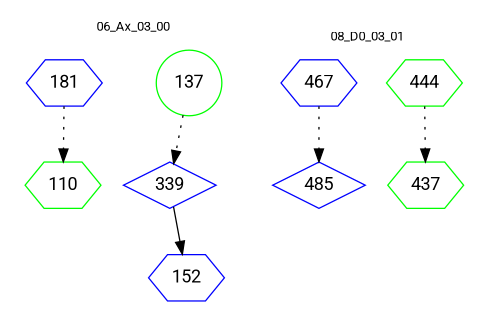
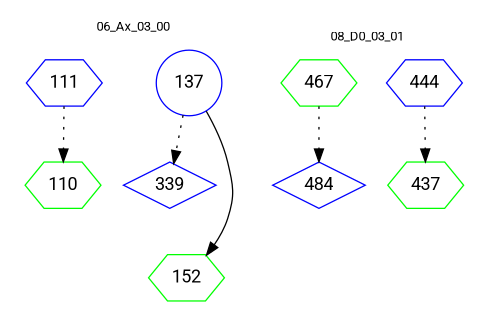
(64, 83) -> (64, 83)
(189, 83) -> (189, 83)
(319, 83) -> (319, 83)
(424, 83) -> (424, 83)
(319, 185) -> (319, 185)
(177, 224) -> (231, 178)
(186, 278) -> (186, 278)
